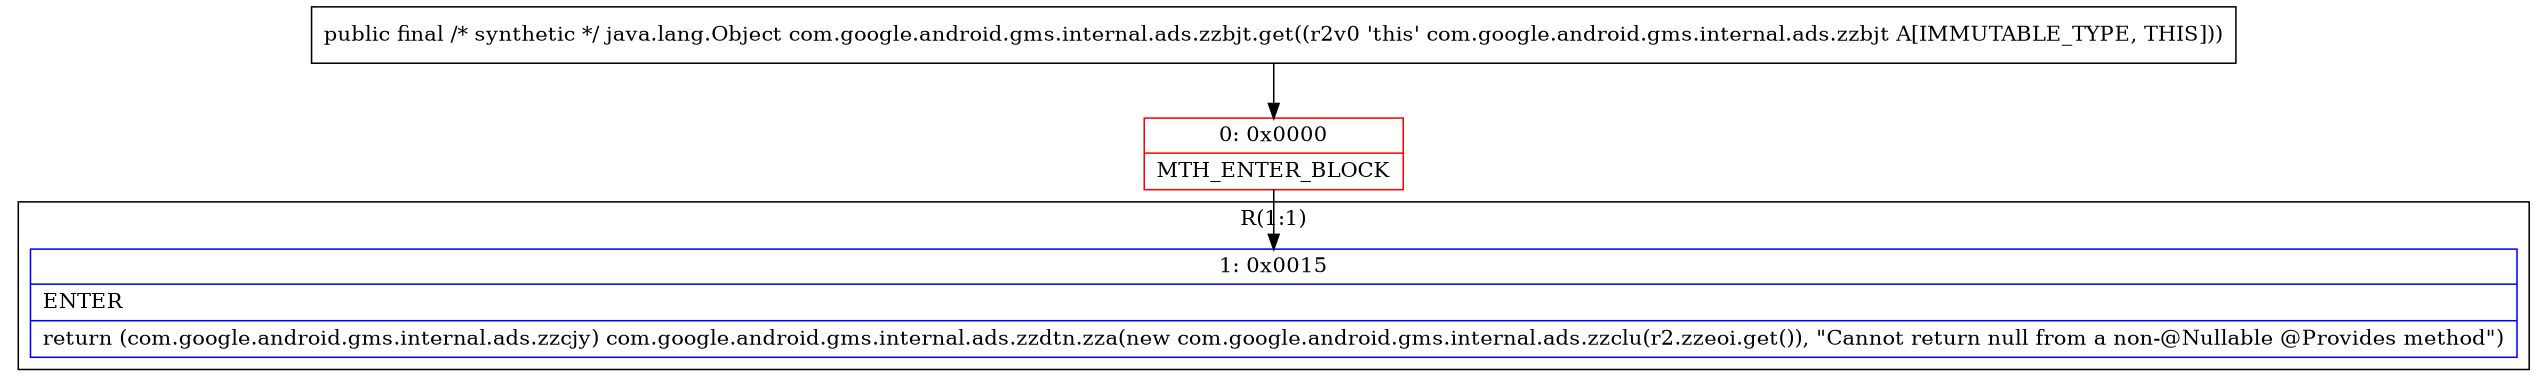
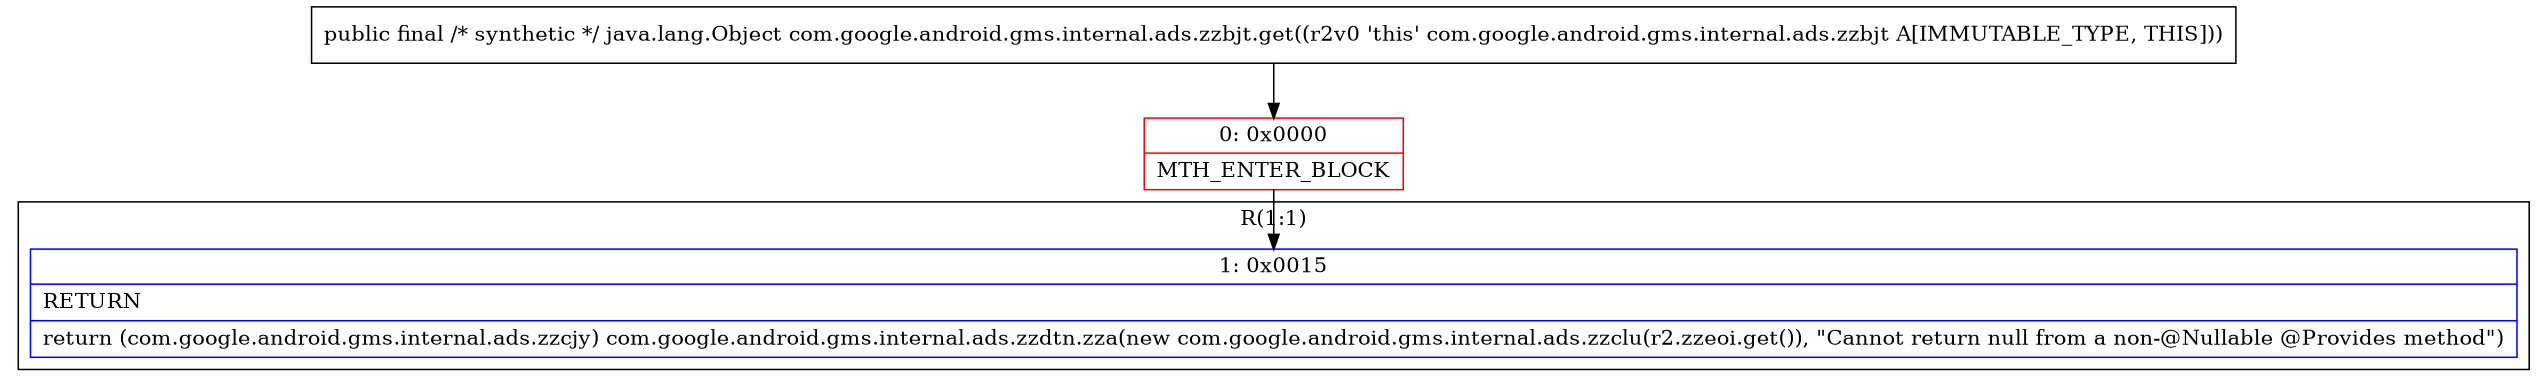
(83, 302) -> (92, 302)
